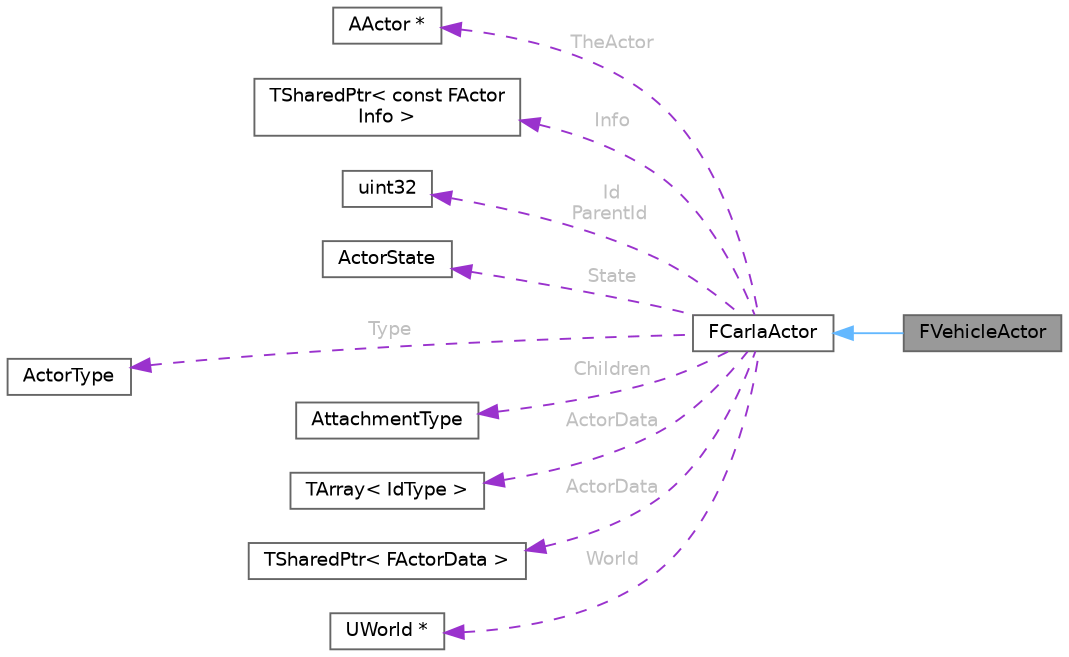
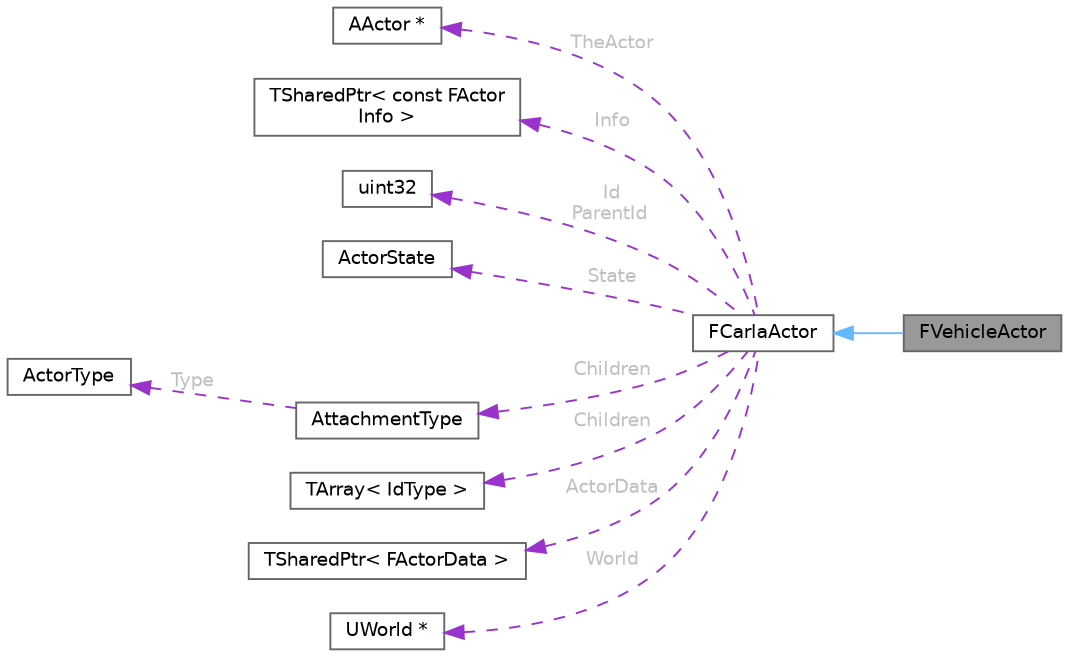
(421, 345) -> (223, 398)
(609, 421) -> (609, 421)
